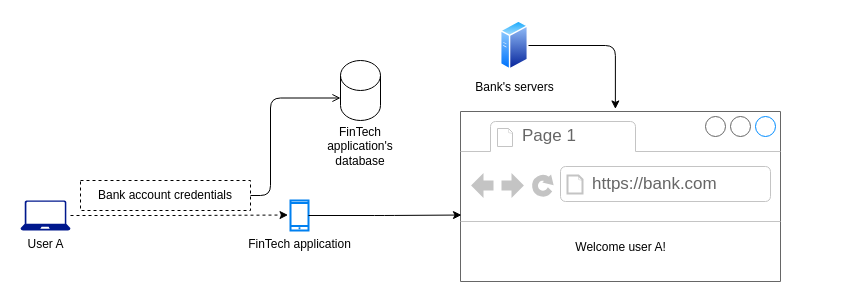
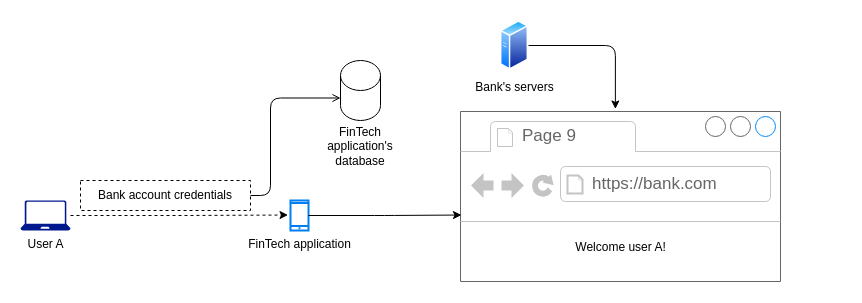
(549, 137) -> (549, 137)
